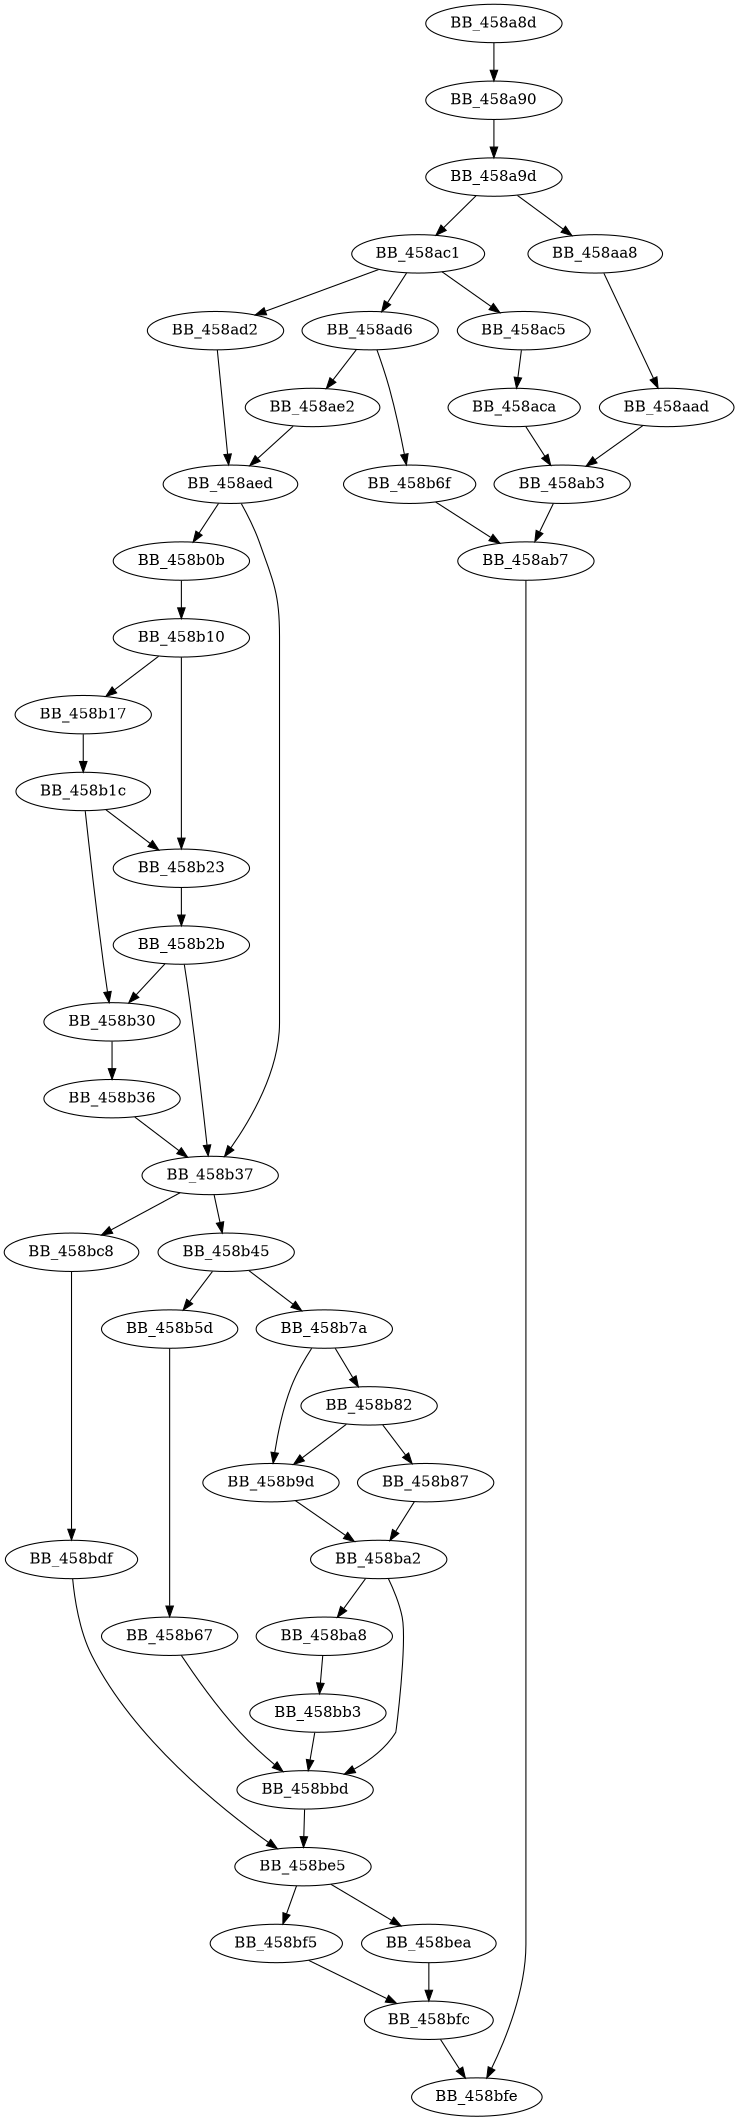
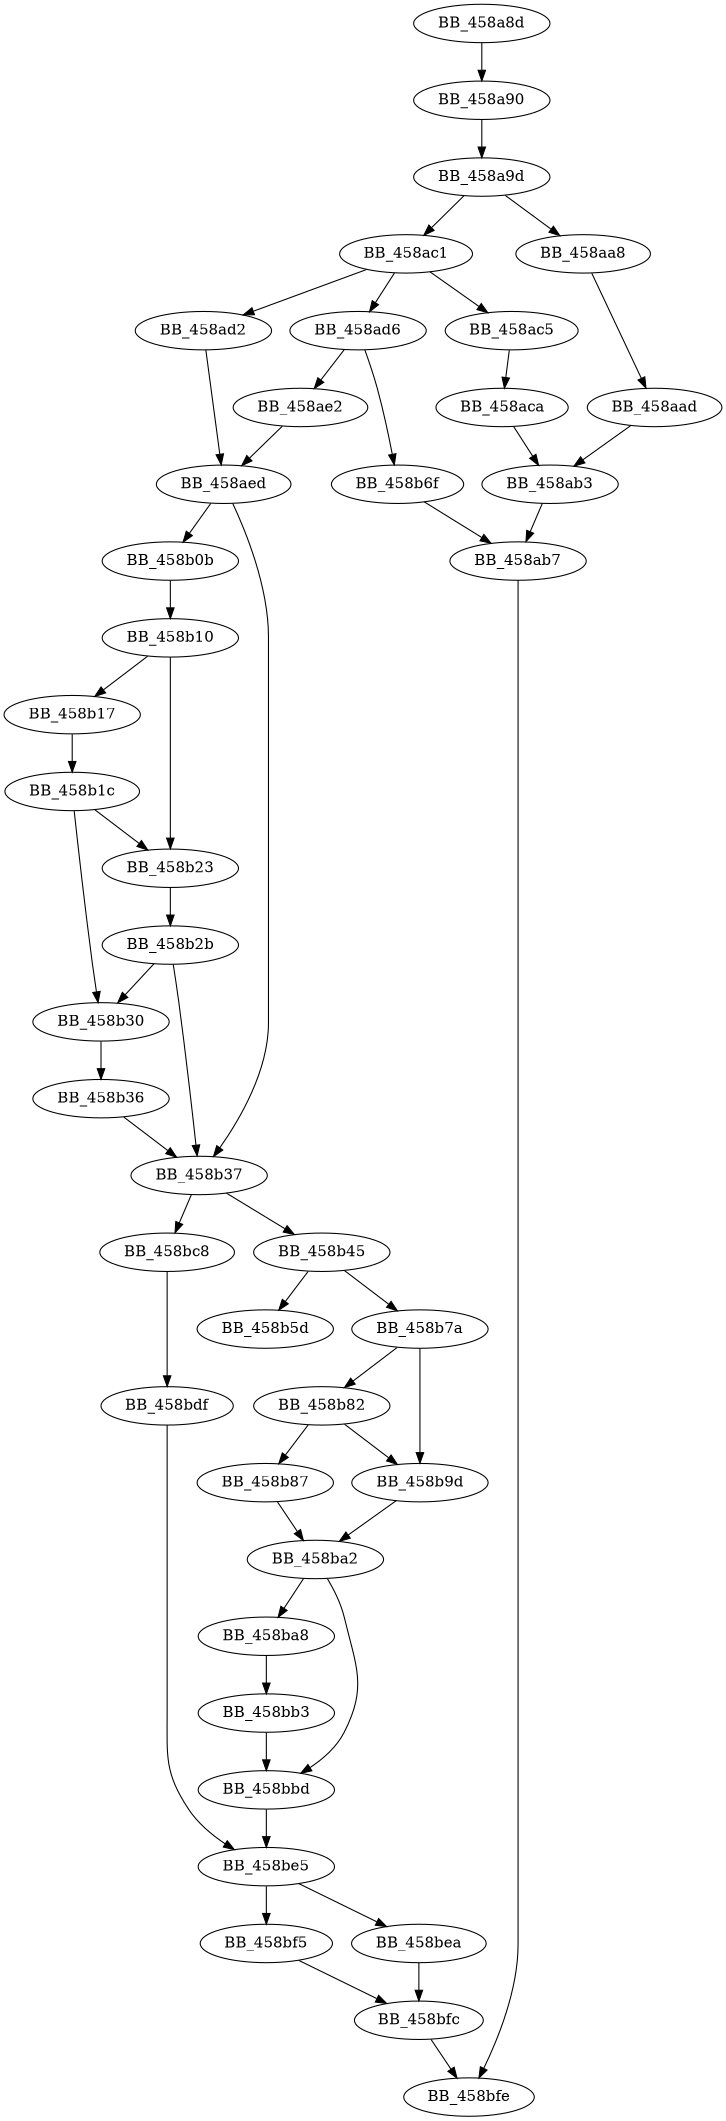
(170, 1636) -> none
